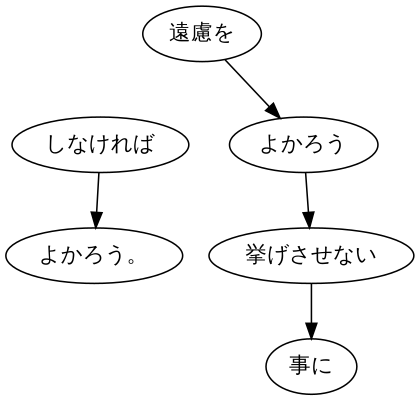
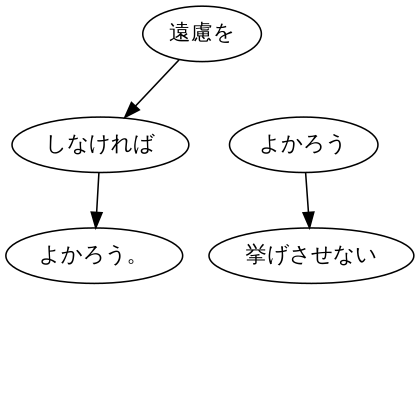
(247, 83) -> (157, 83)
(311, 367) -> none
